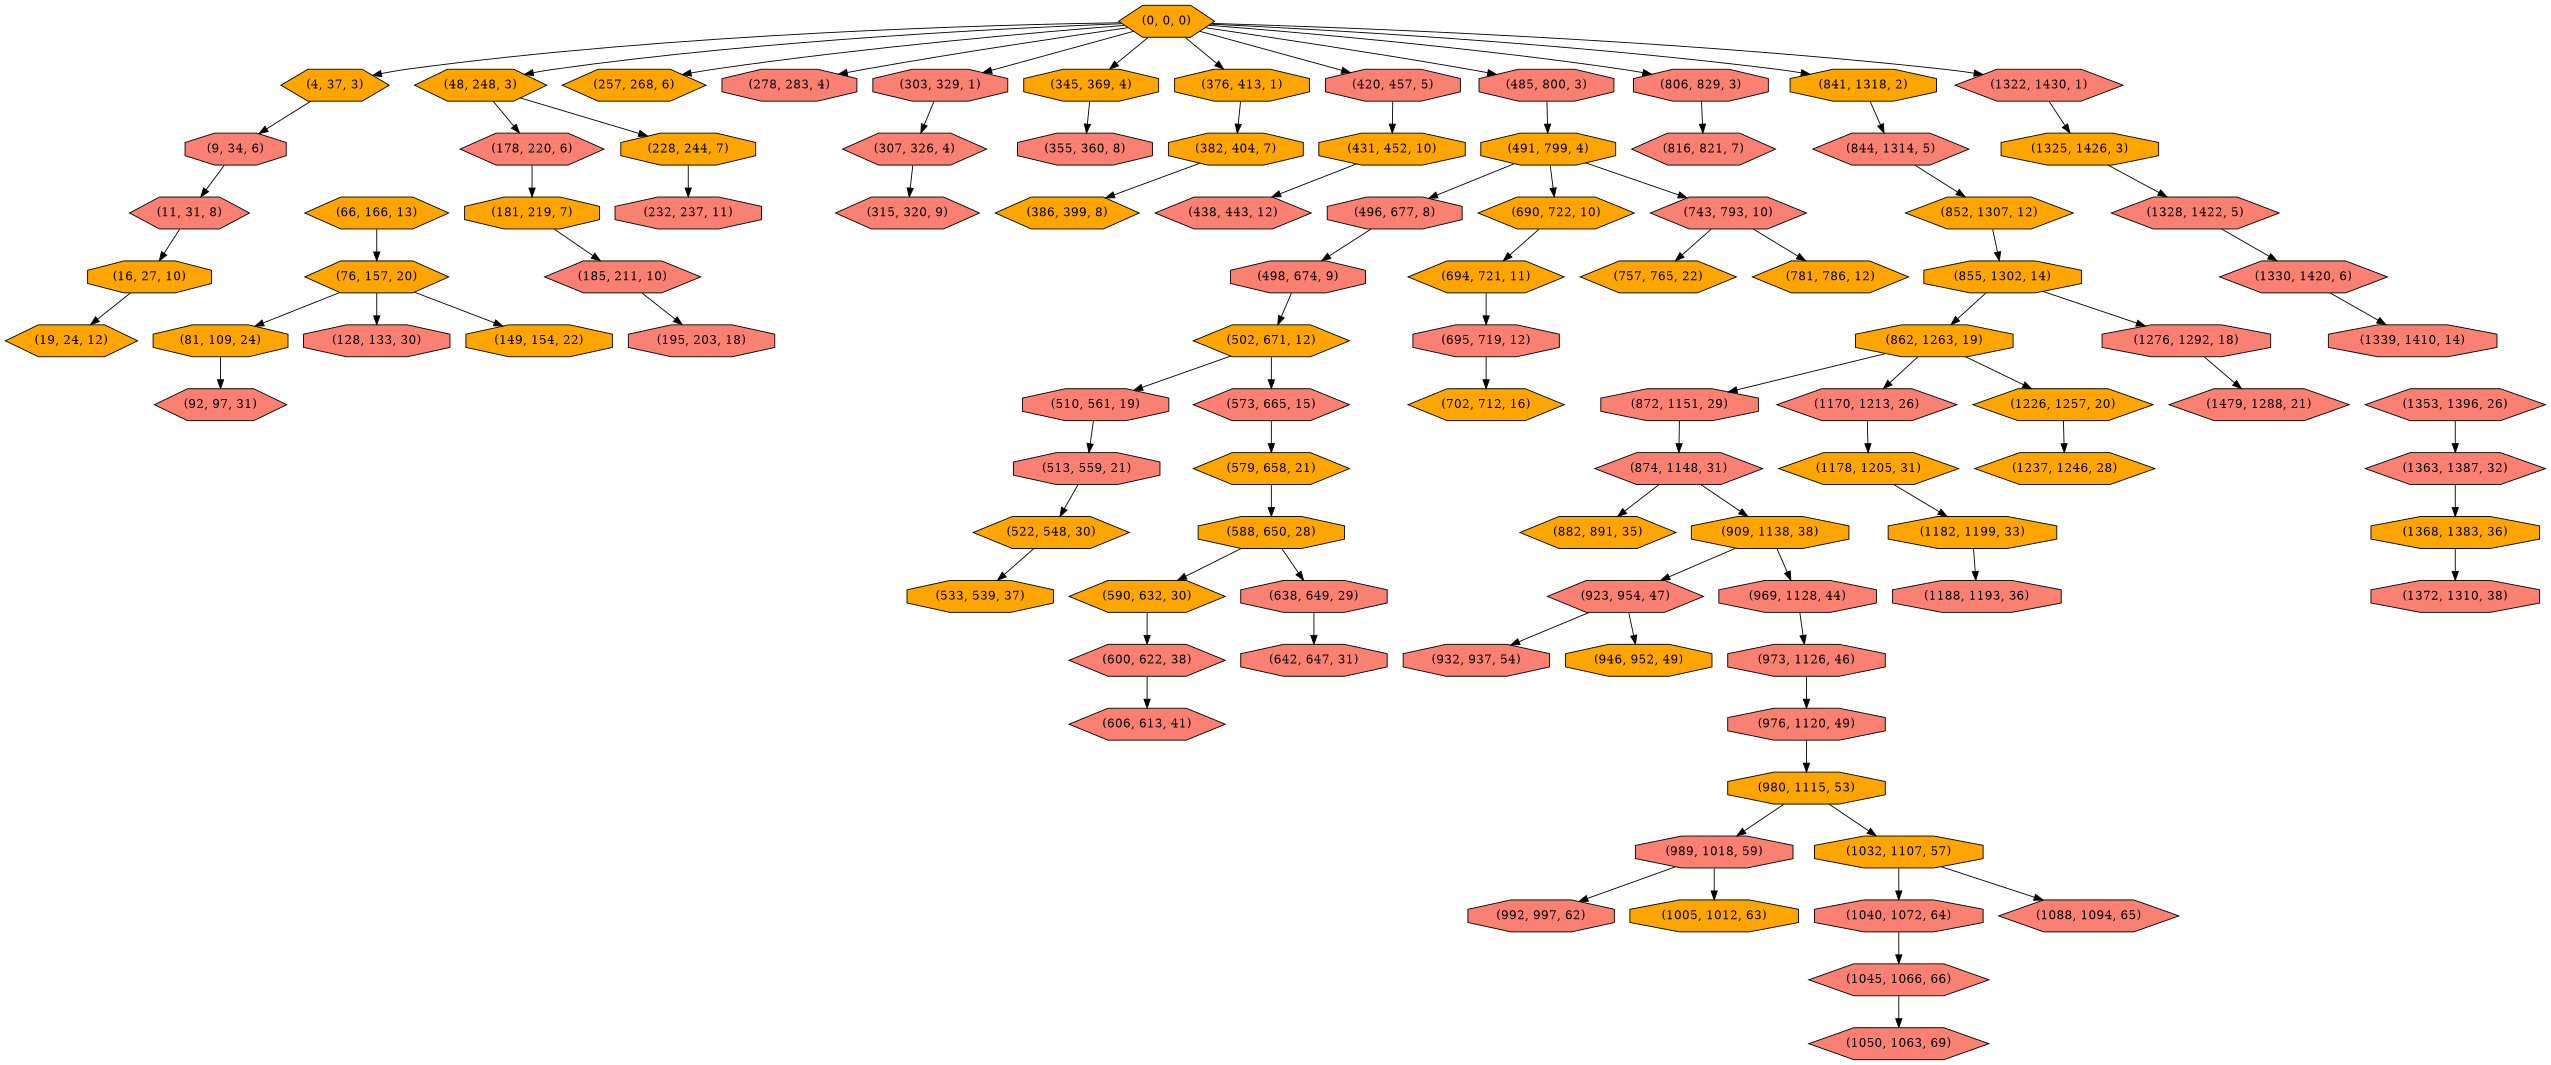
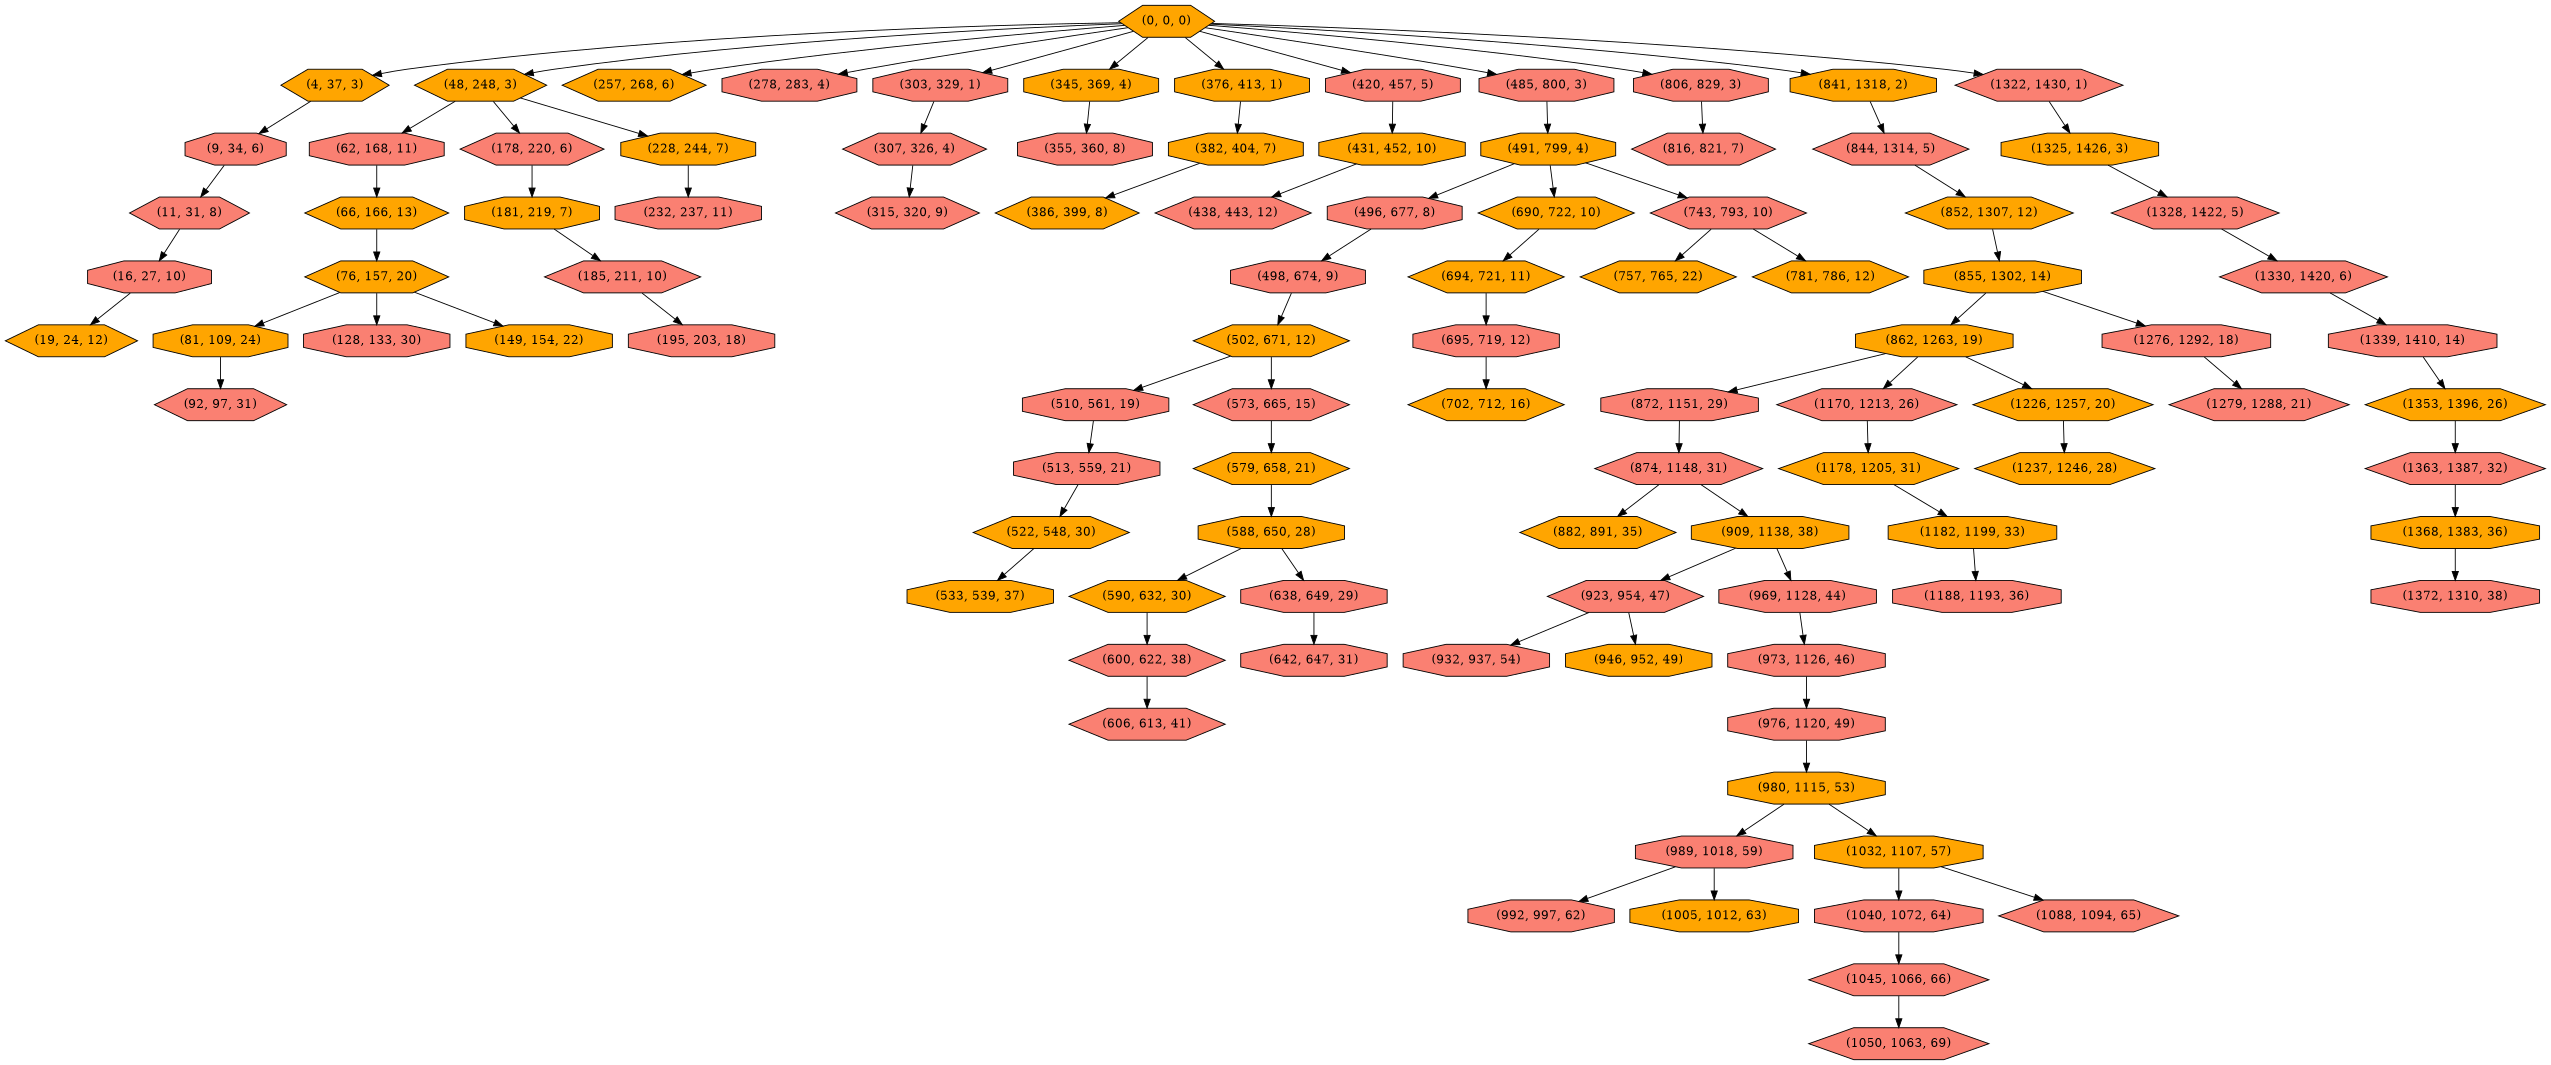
none -> (377, 149)
(150, 277) -> (150, 277)
none -> (2432, 369)
(2259, 405) -> (2259, 405)
(2455, 405) -> (2455, 405)
